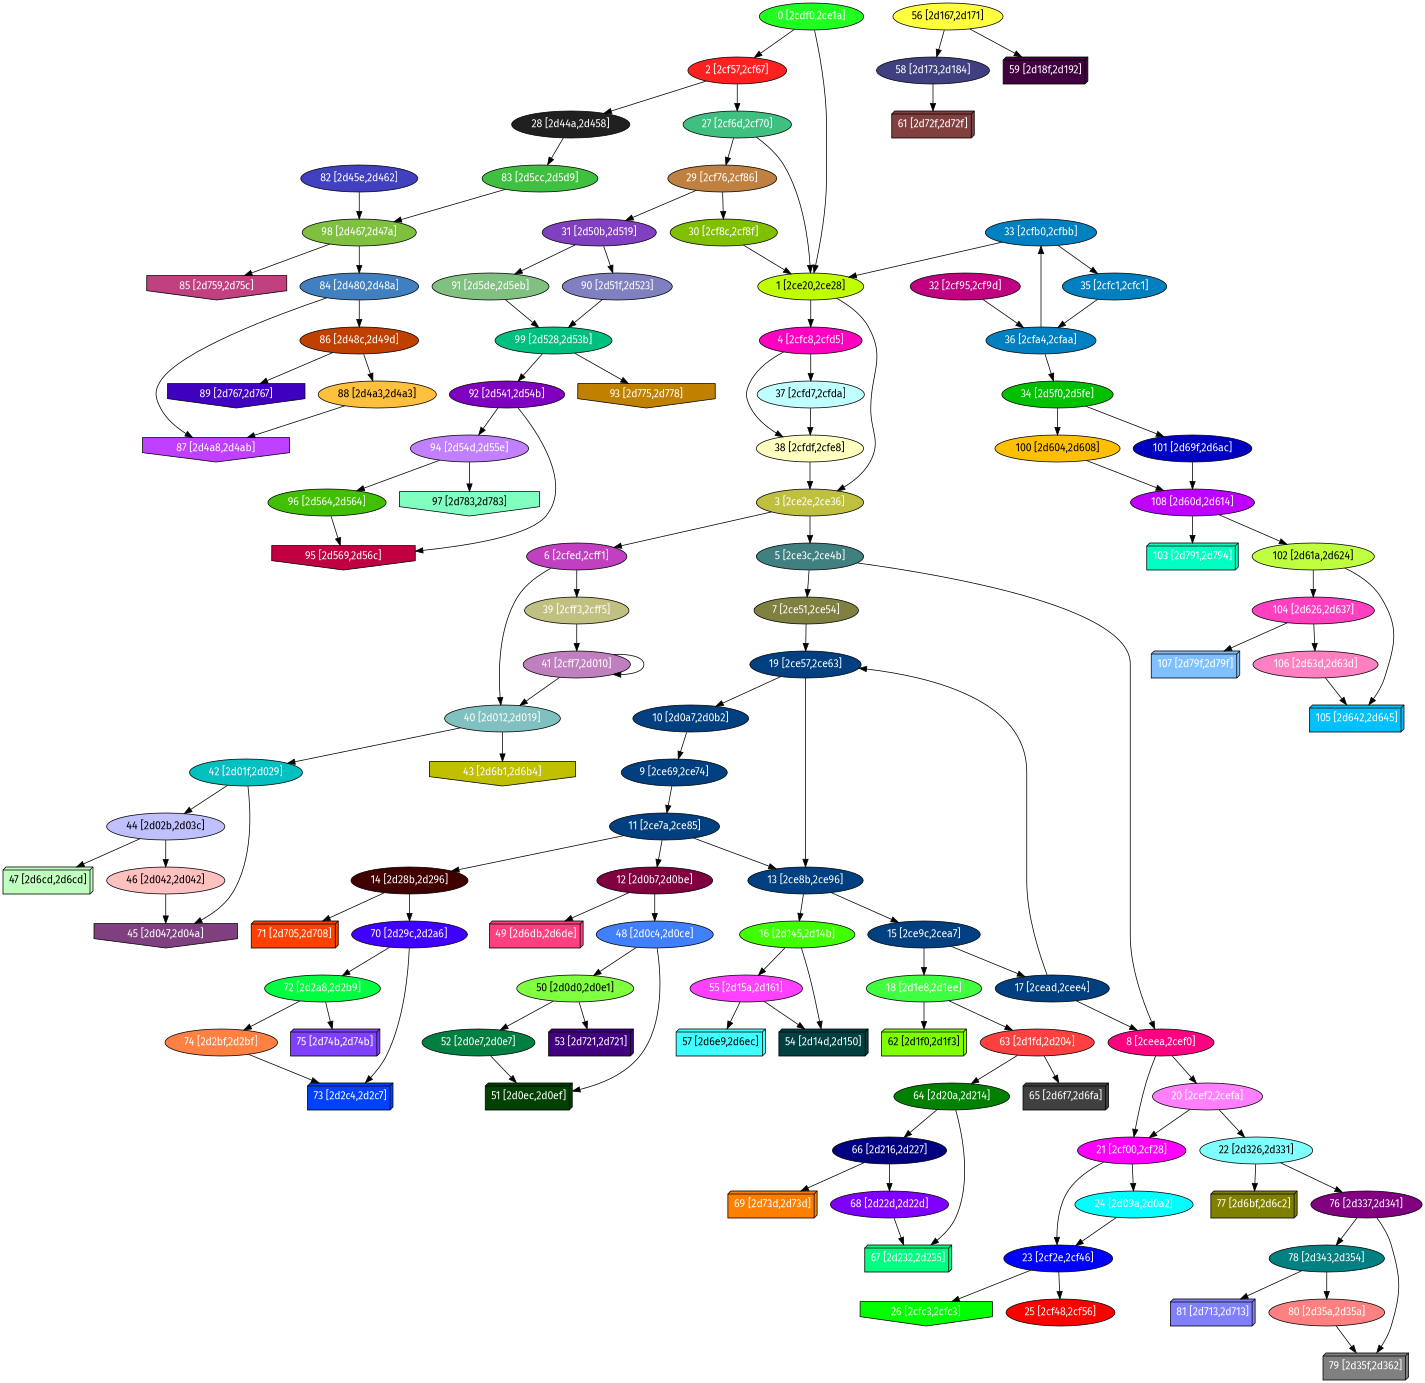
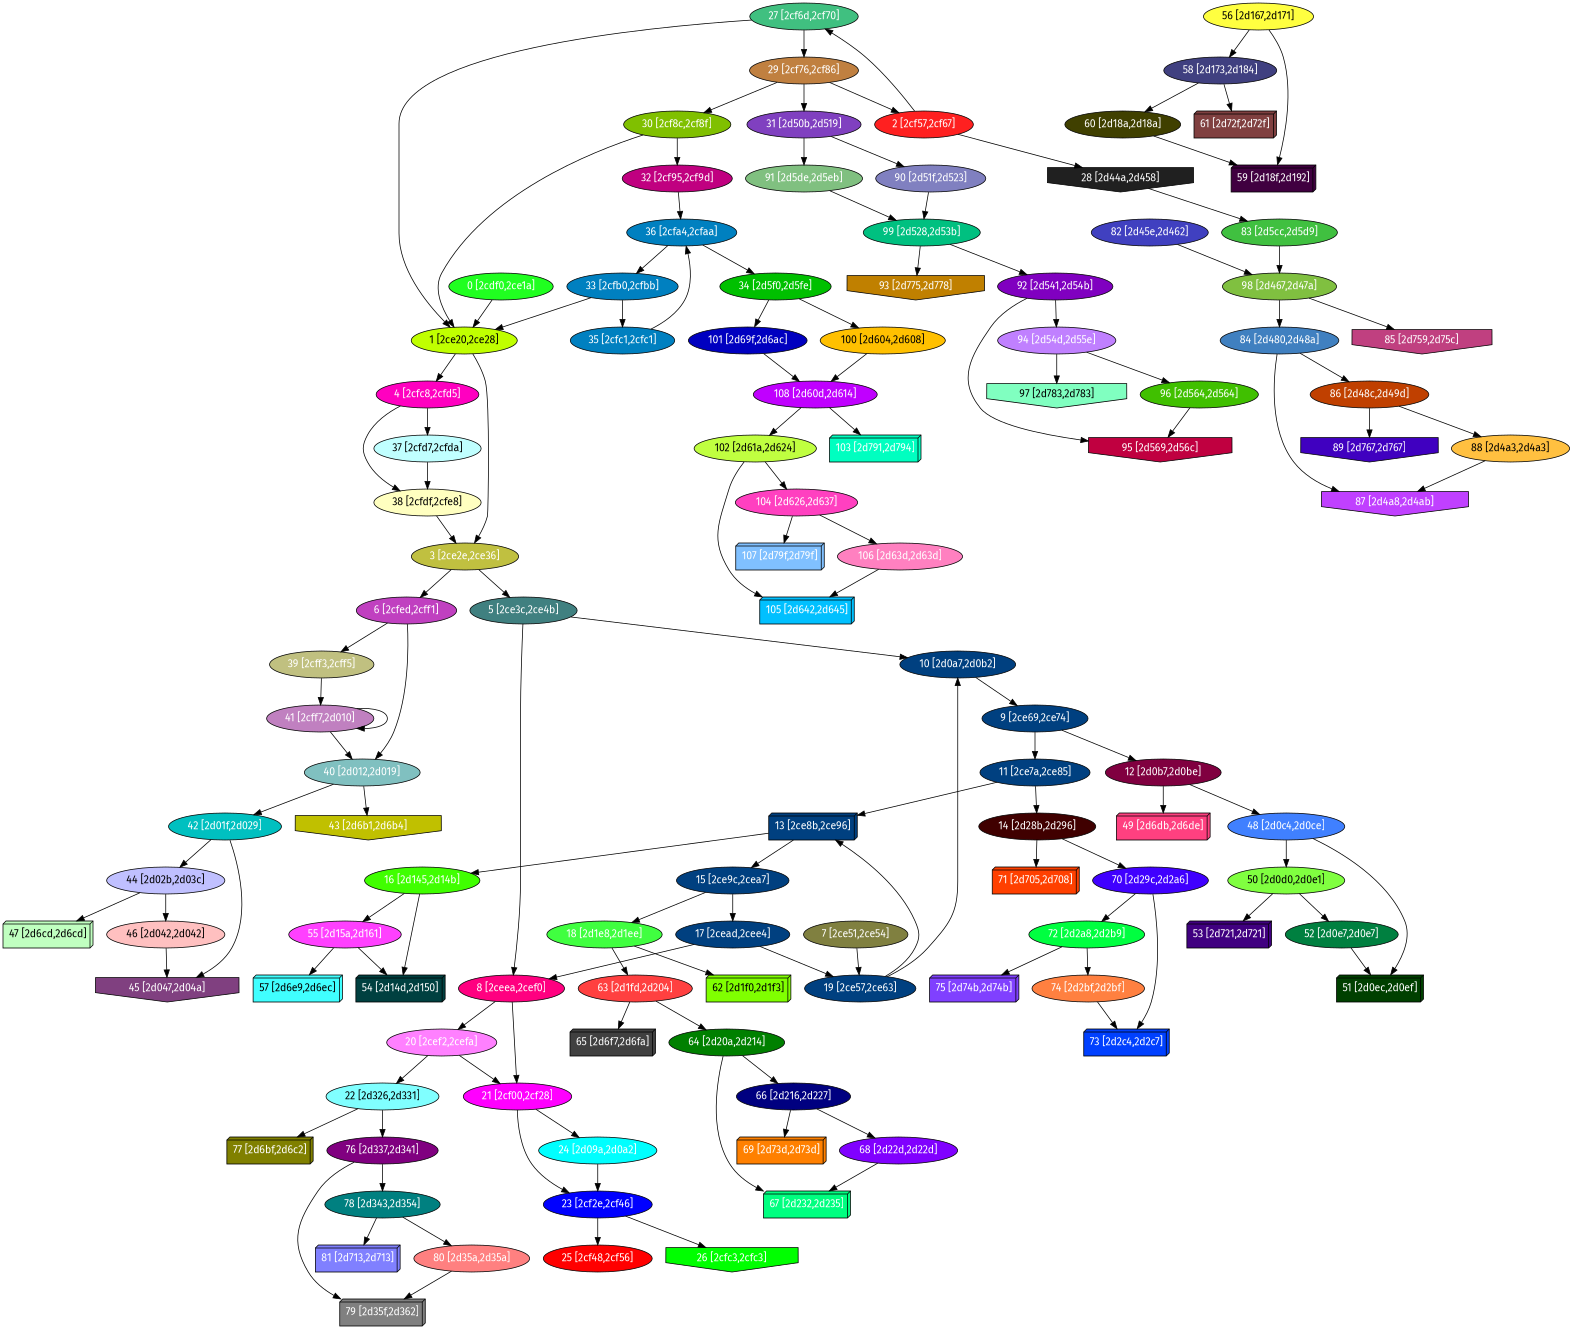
(777, 41) -> (861, 96)
(571, 124) -> (1120, 178)
none -> (1123, 124)
none -> (677, 148)
(808, 580) -> (735, 637)
(660, 850) -> (1095, 744)
(806, 880) -> (813, 826)
